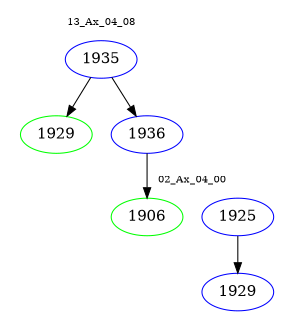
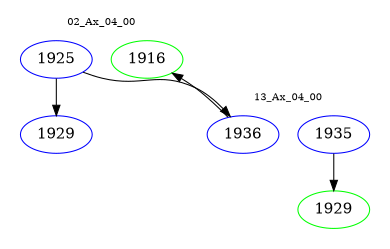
(102, 22) -> (288, 98)
(121, 92) -> (157, 80)
(147, 217) -> (147, 59)
